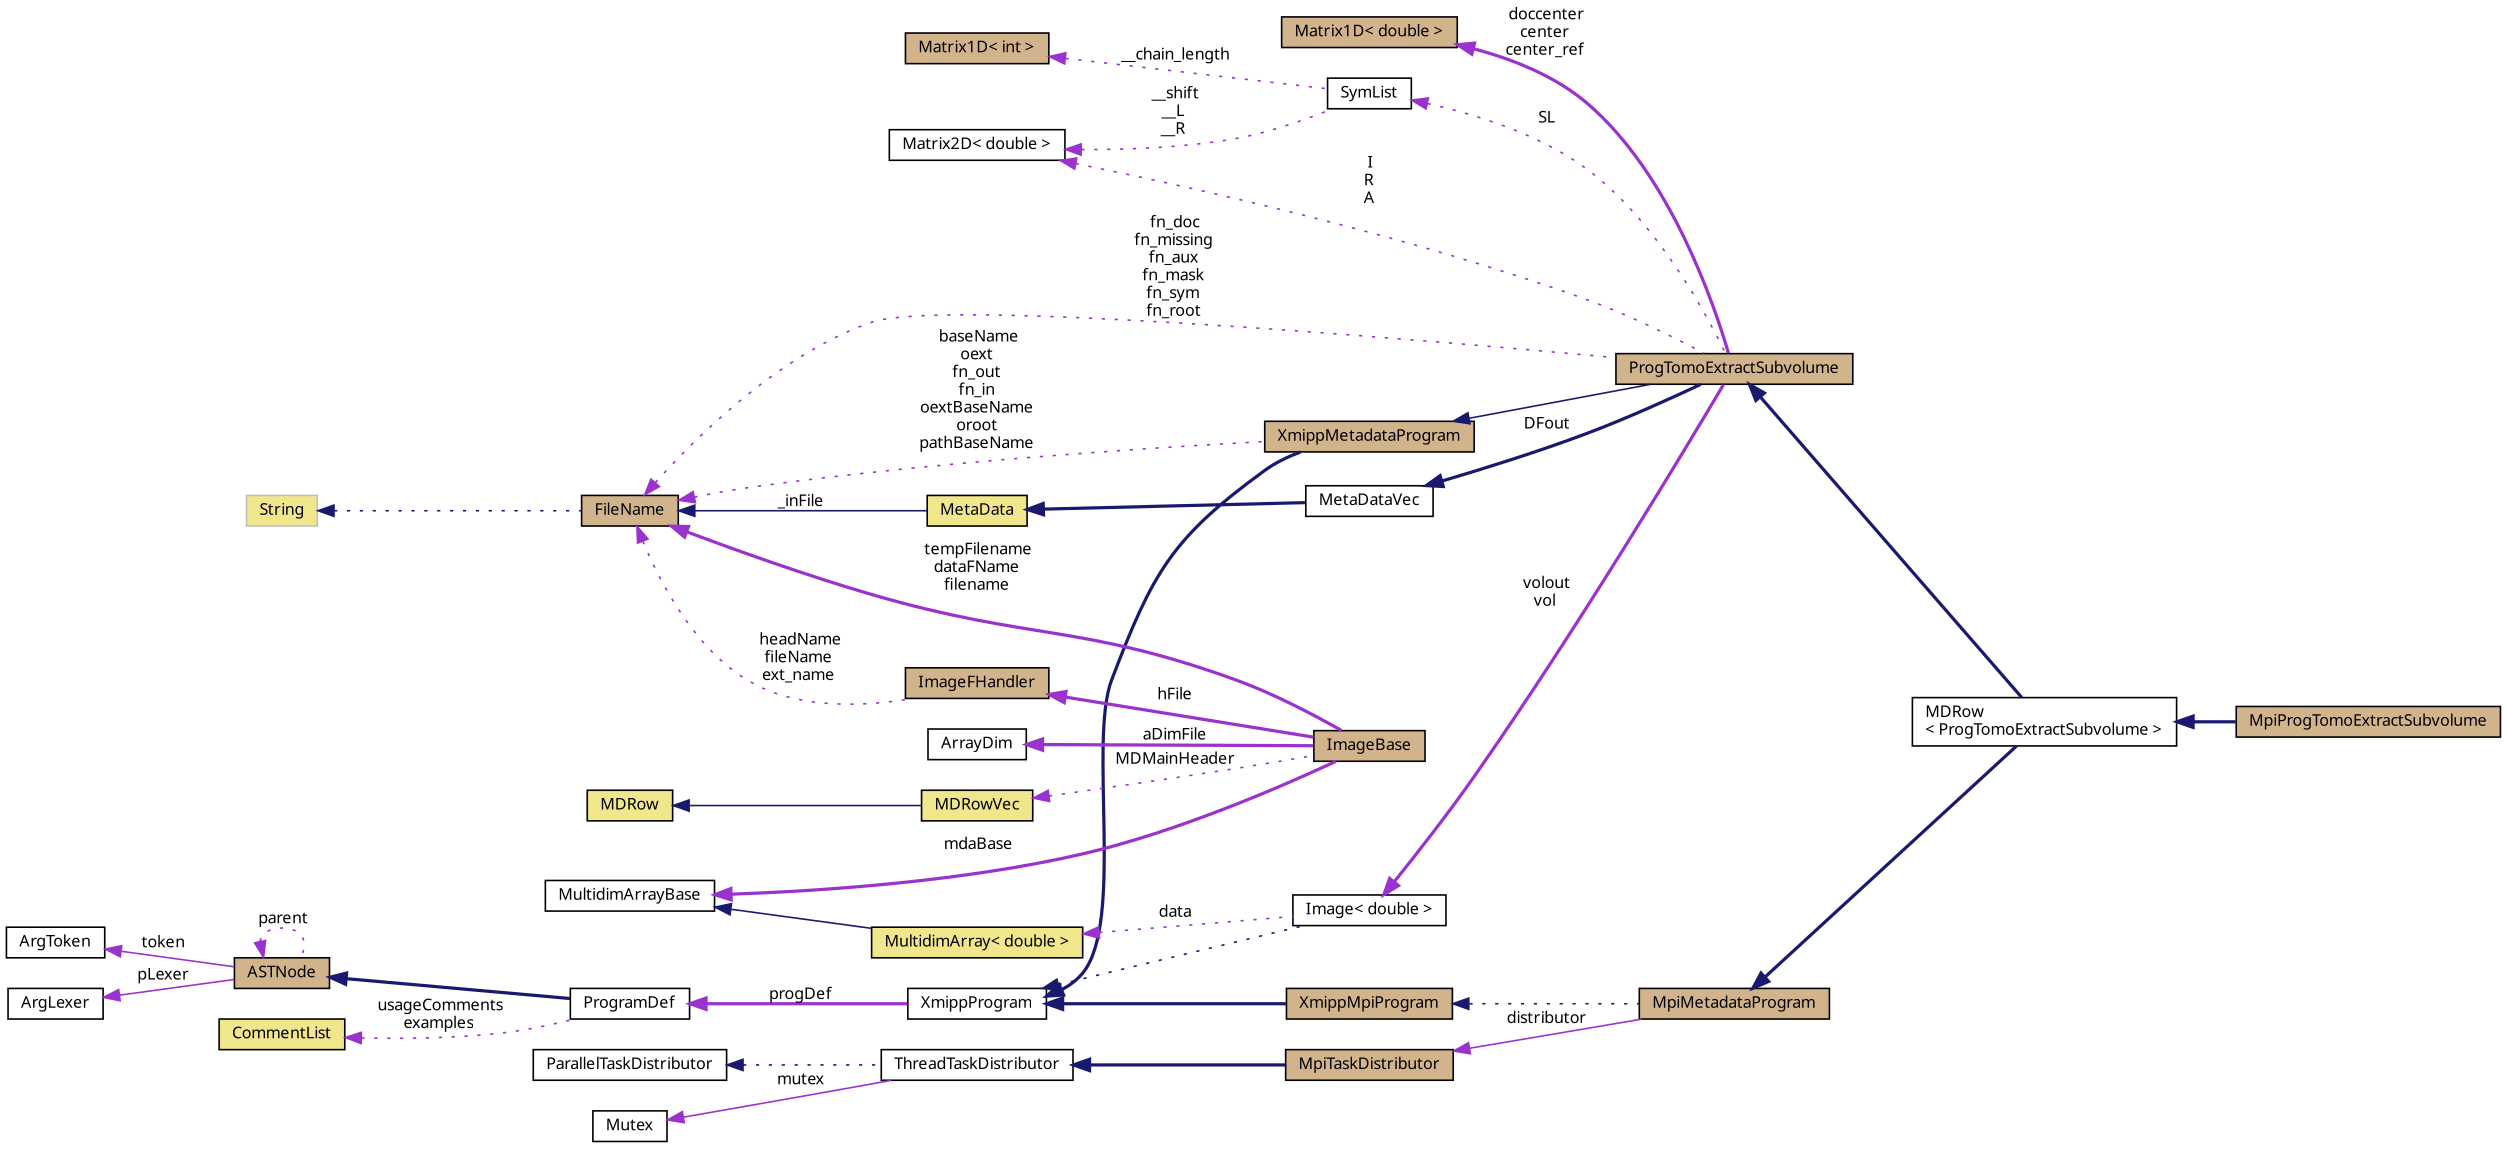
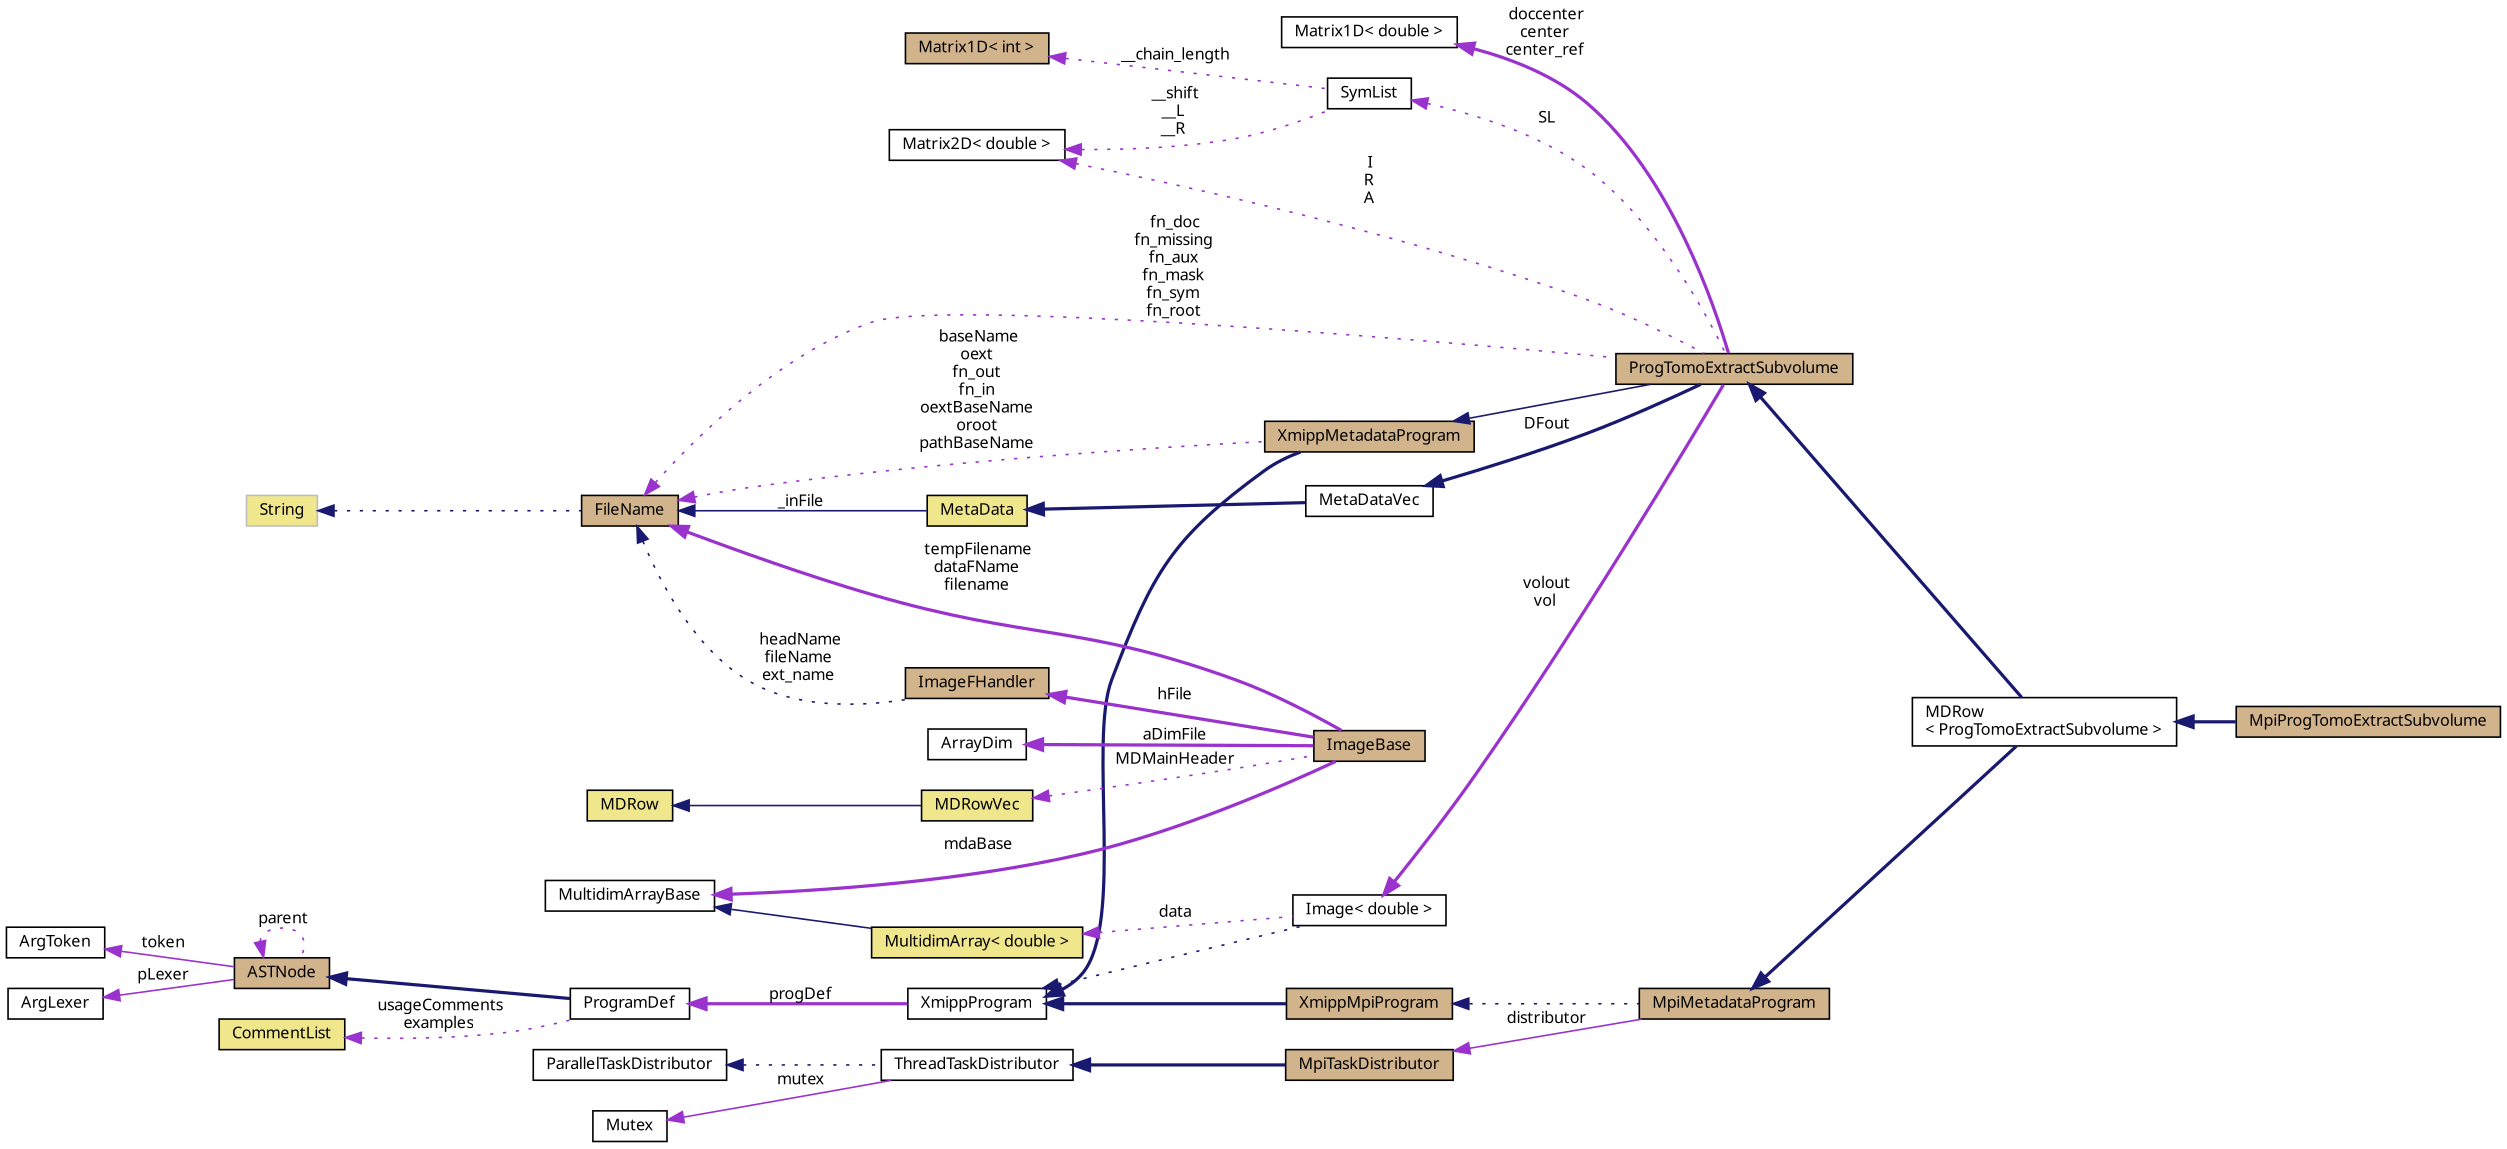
(1369, 32) -> (1369, 32)
(745, 678) -> (745, 678)
